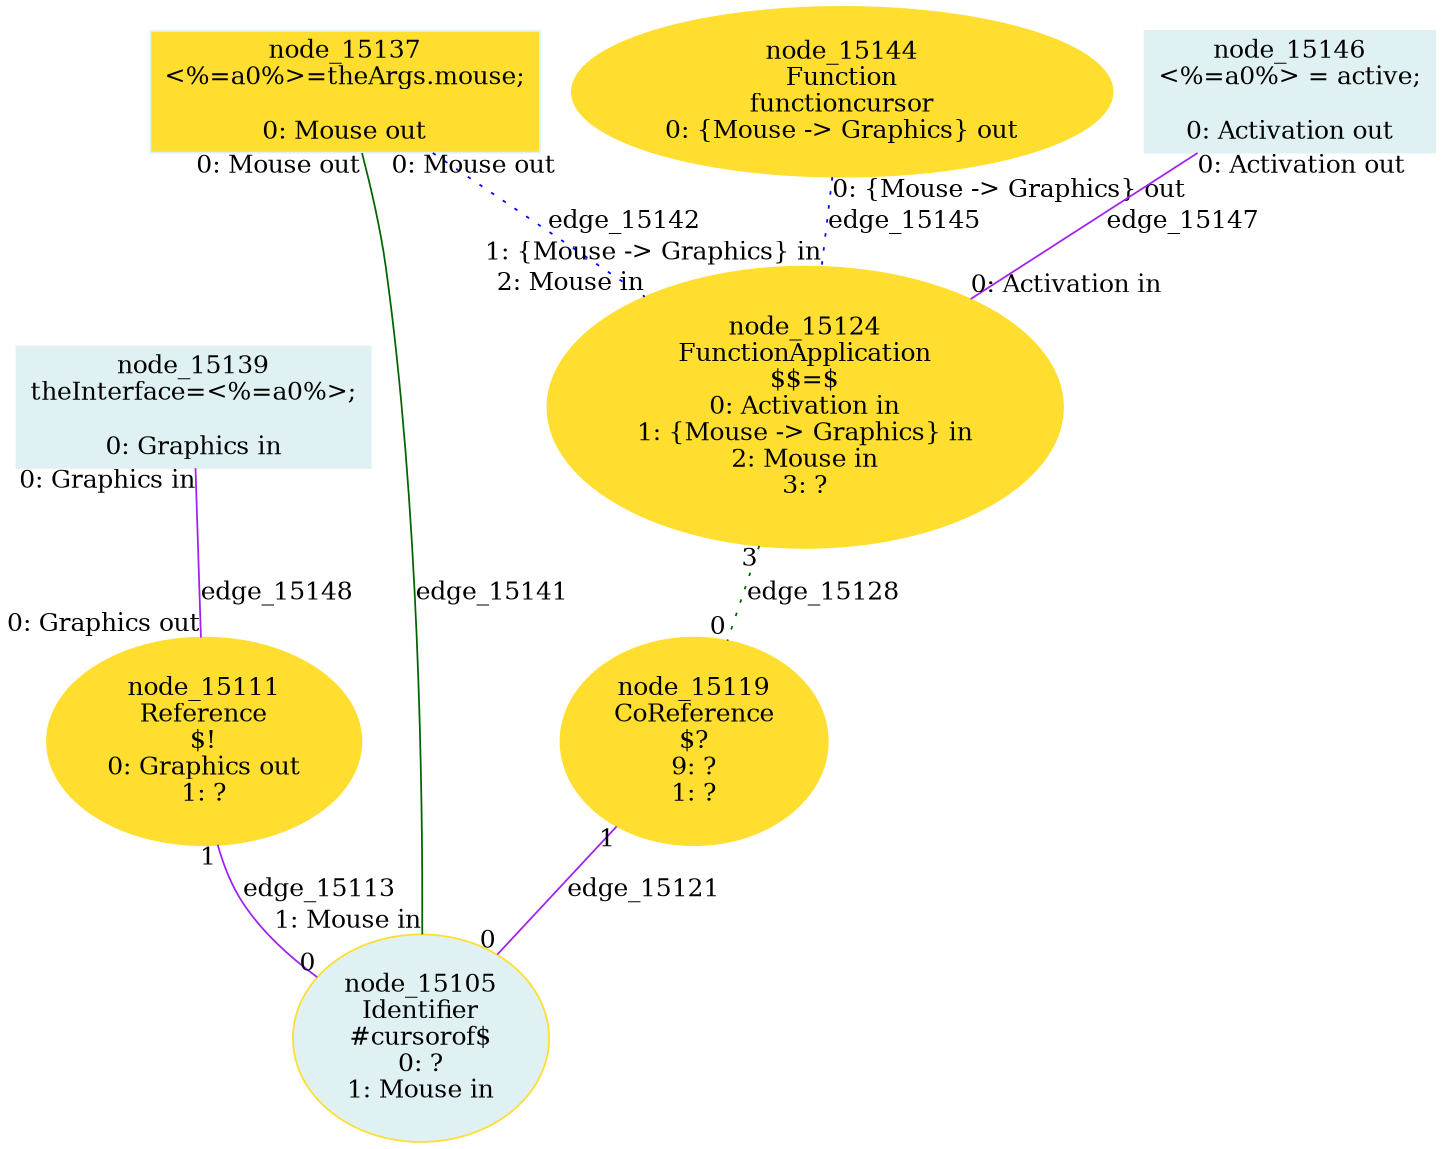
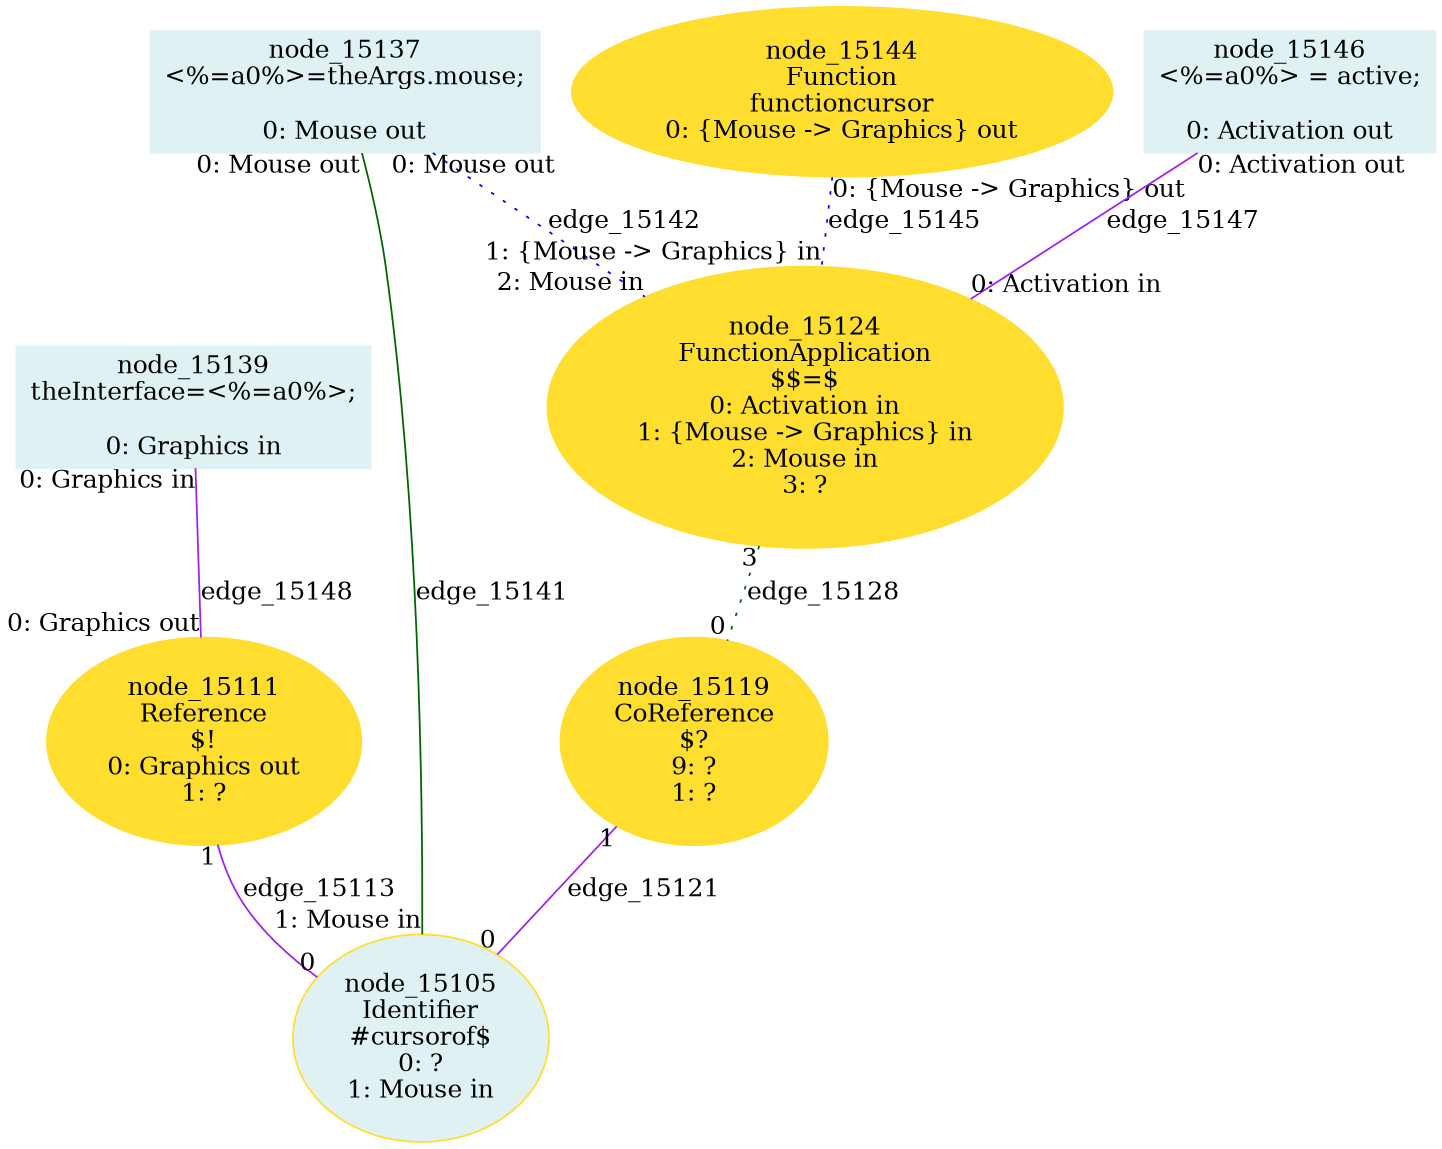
(345, 92) -> (345, 92)
